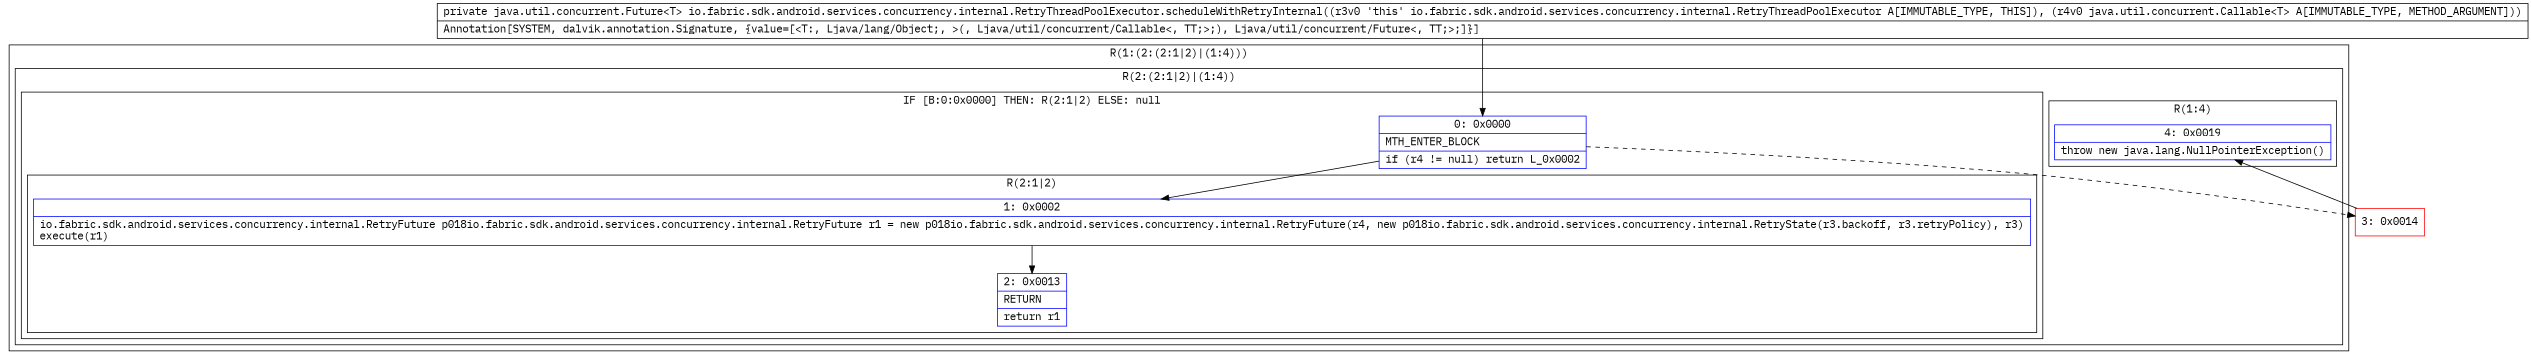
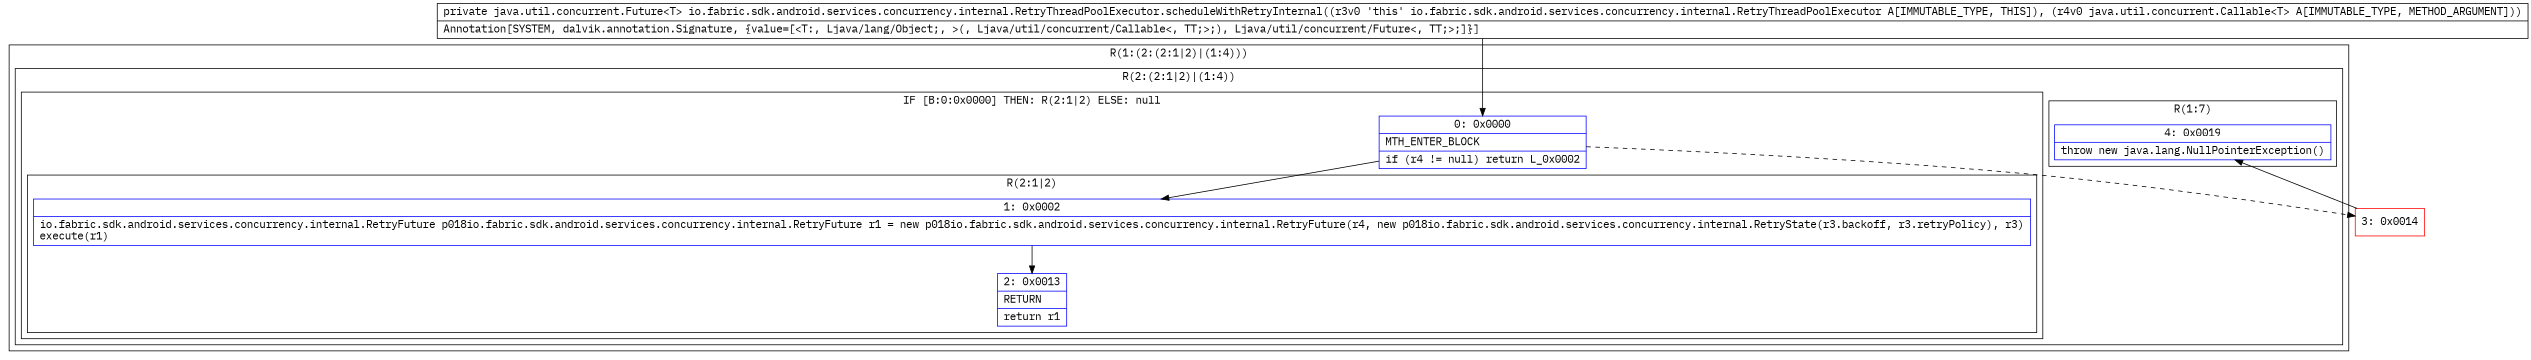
(2193, 110) -> (2193, 110)
